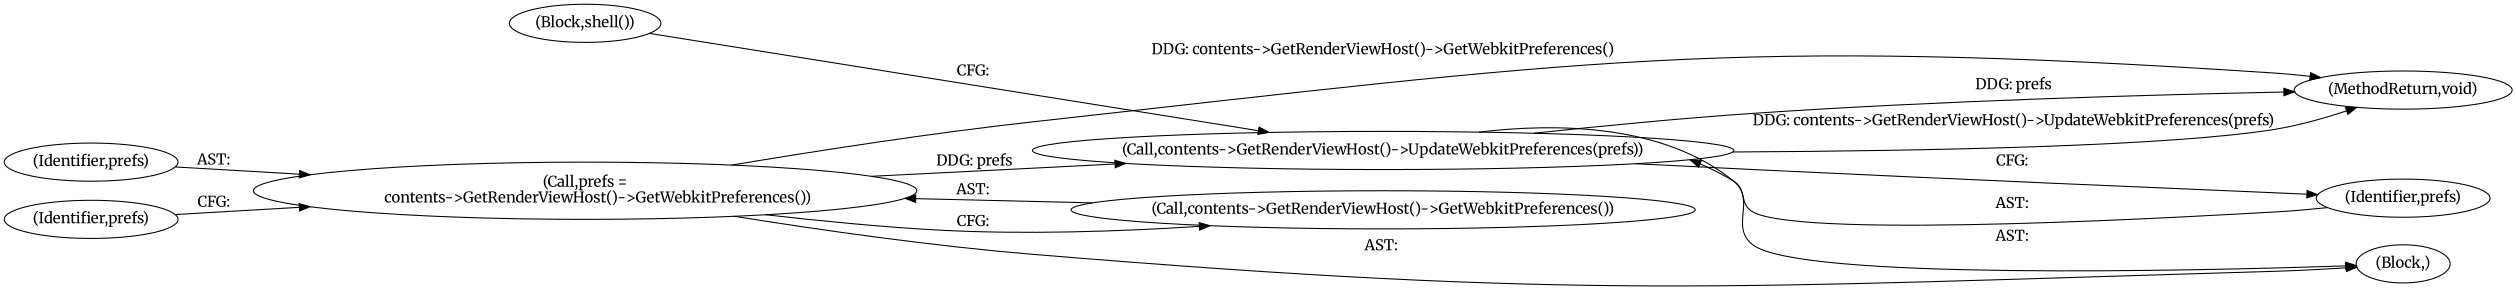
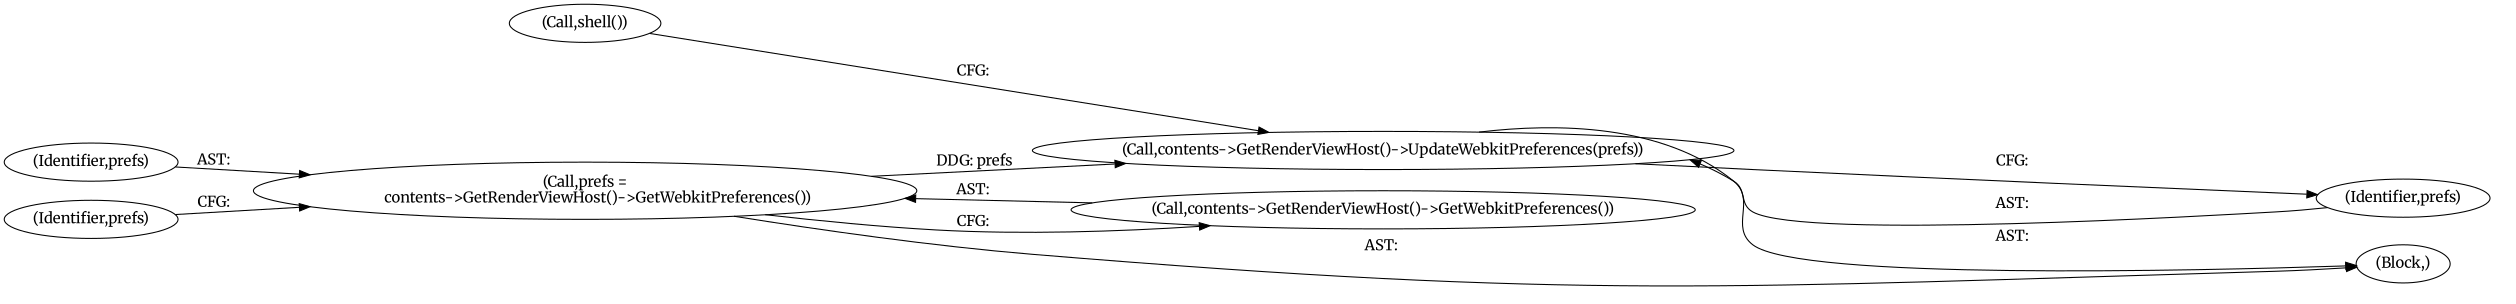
(585, 23) -> (585, 23)
(2403, 90) -> none
